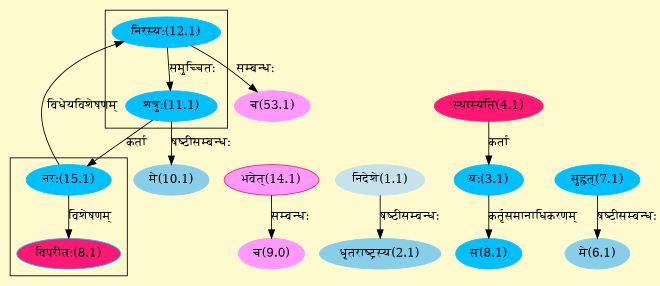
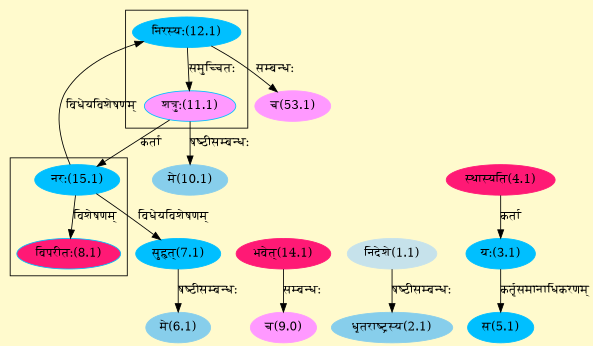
(171, 106) -> (190, 106)
(272, 180) -> (283, 254)
none -> (121, 211)
(489, 254) -> (501, 328)
